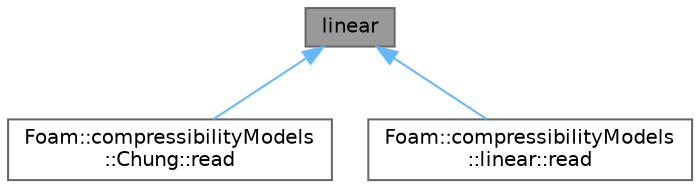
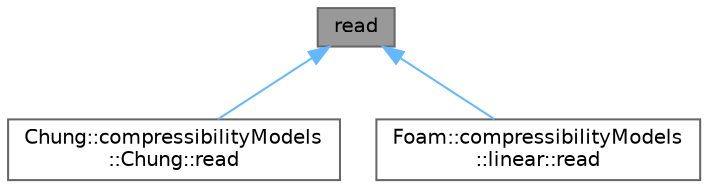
(350, 27) -> (356, 27)
(170, 150) -> (174, 150)
